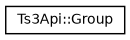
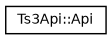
(65, 20) -> (56, 20)
